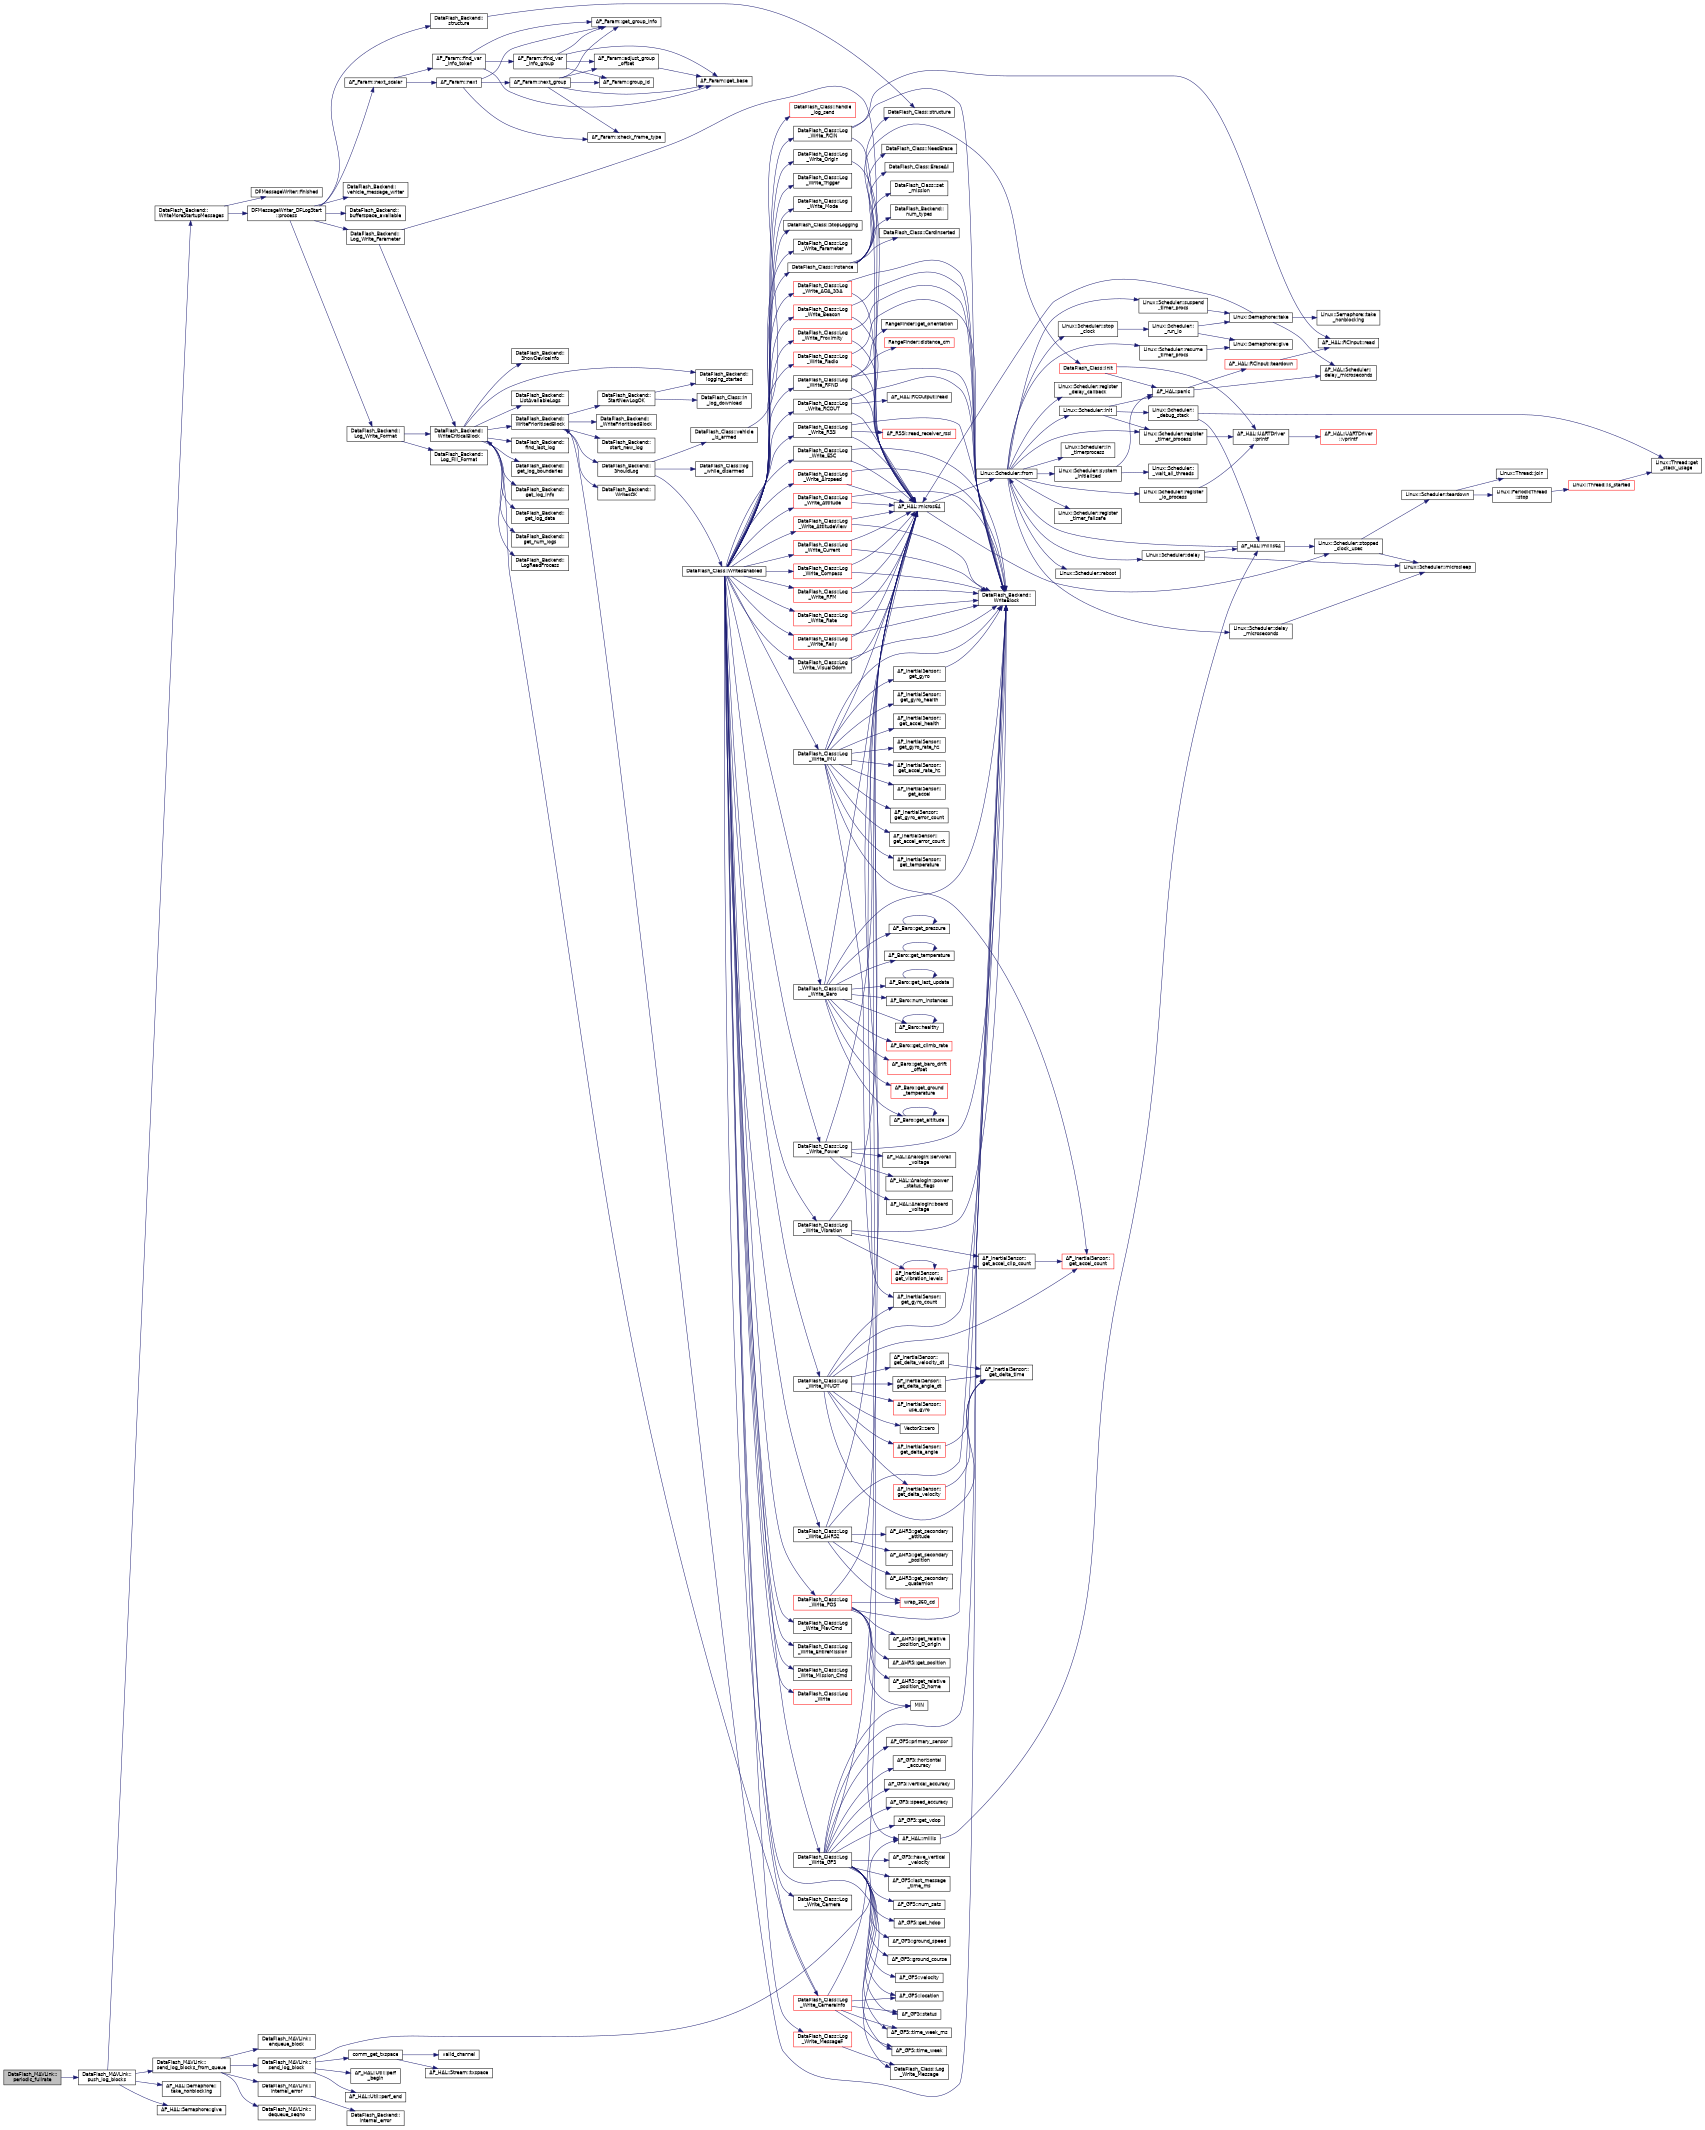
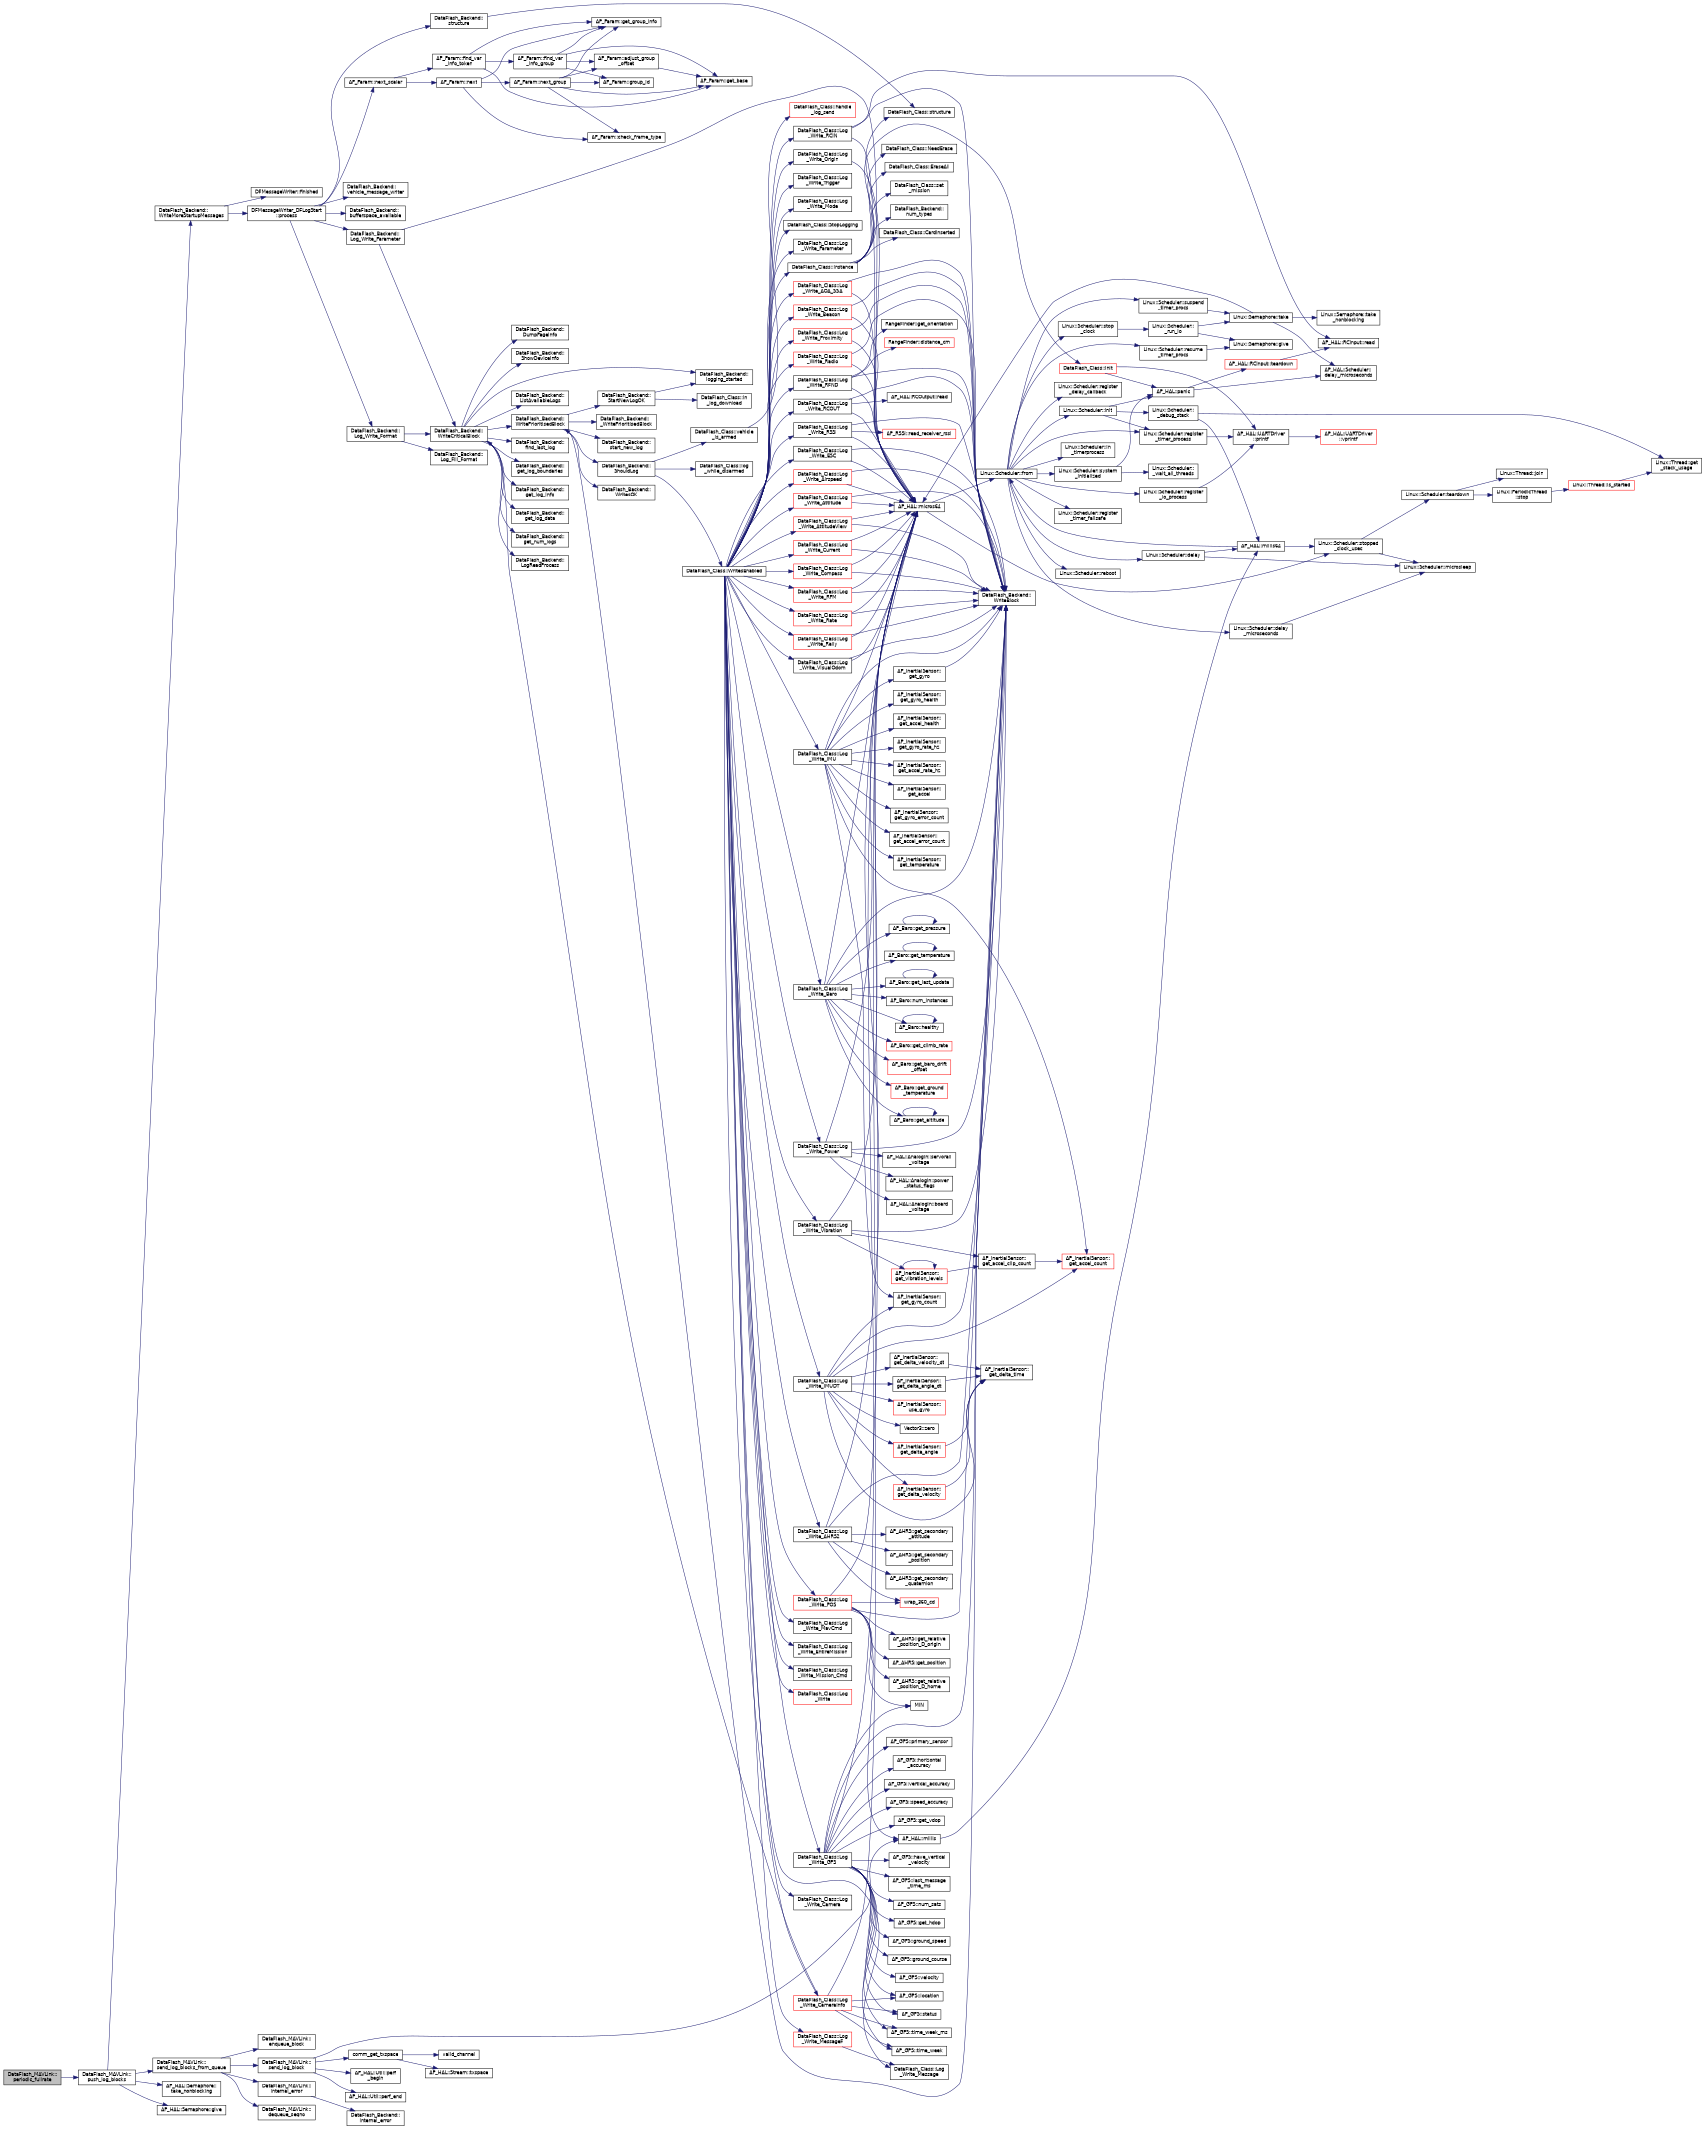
none -> (540, 333)
